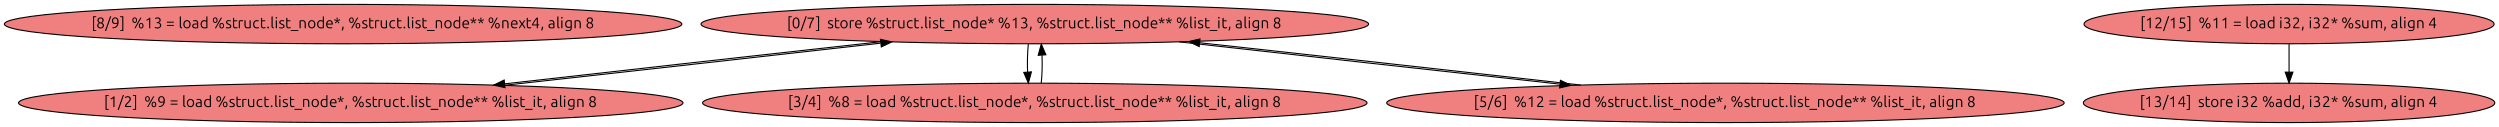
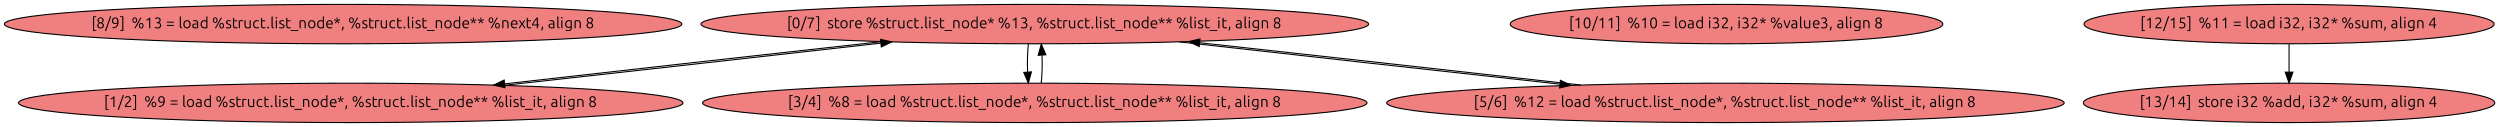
none -> (1726, 24)
